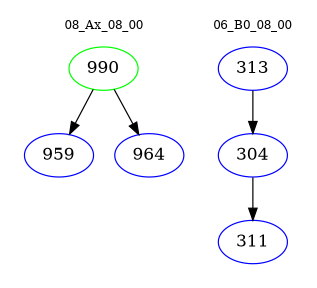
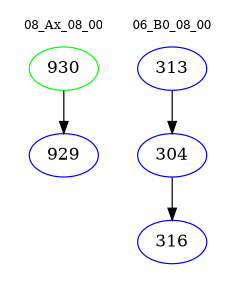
(104, 69) -> (64, 69)
(59, 155) -> (64, 155)
(149, 155) -> none
(253, 242) -> (172, 242)
